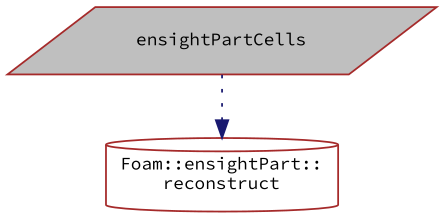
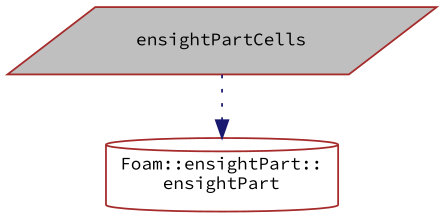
(222, 175) -> (222, 175)
